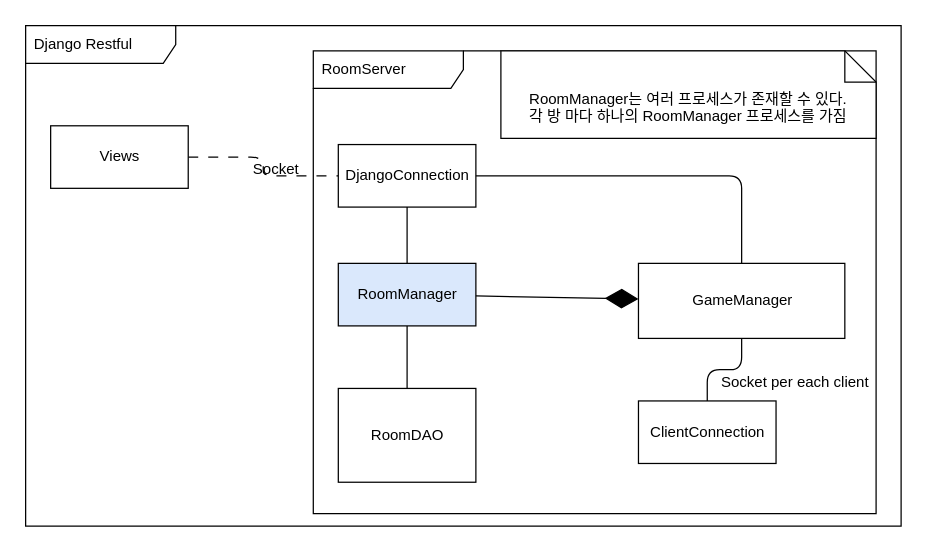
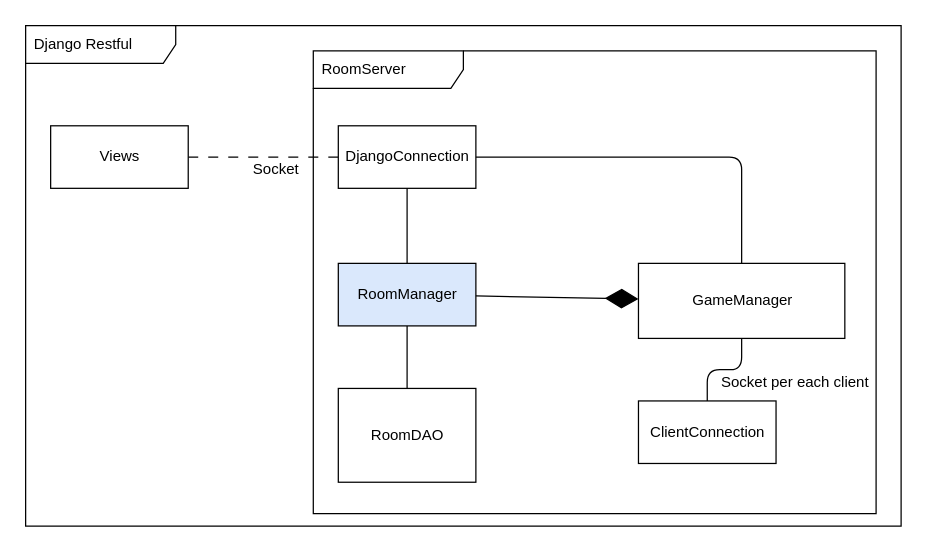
(688, 94) -> none
(407, 176) -> (407, 157)
